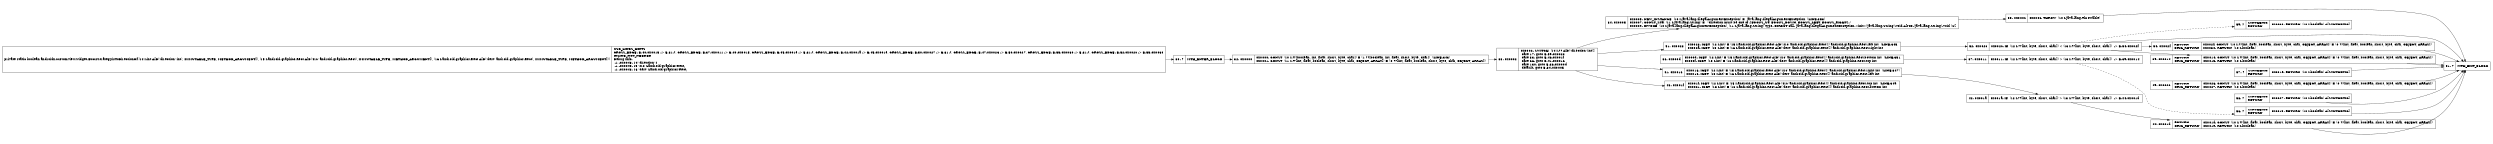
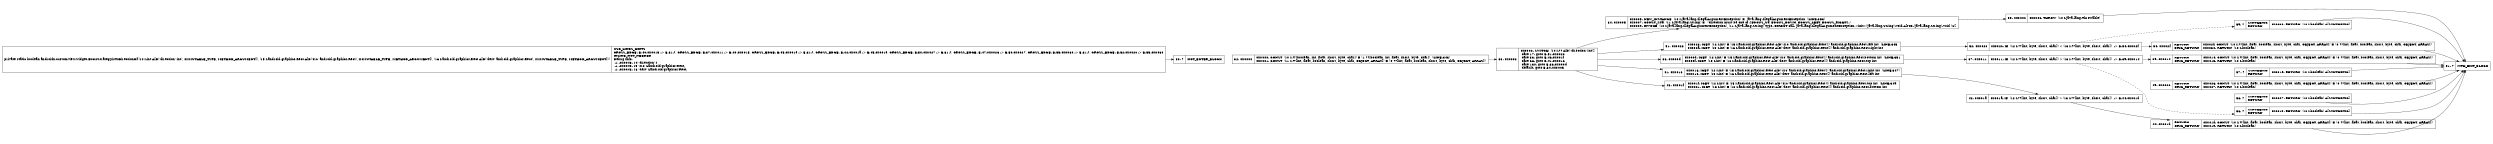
(2287, 36) -> (2398, 21)
(2149, 53) -> (2145, 59)
(1543, 54) -> (1543, 54)
(1205, 59) -> (1205, 59)
(1227, 59) -> none
none -> (1628, 59)
